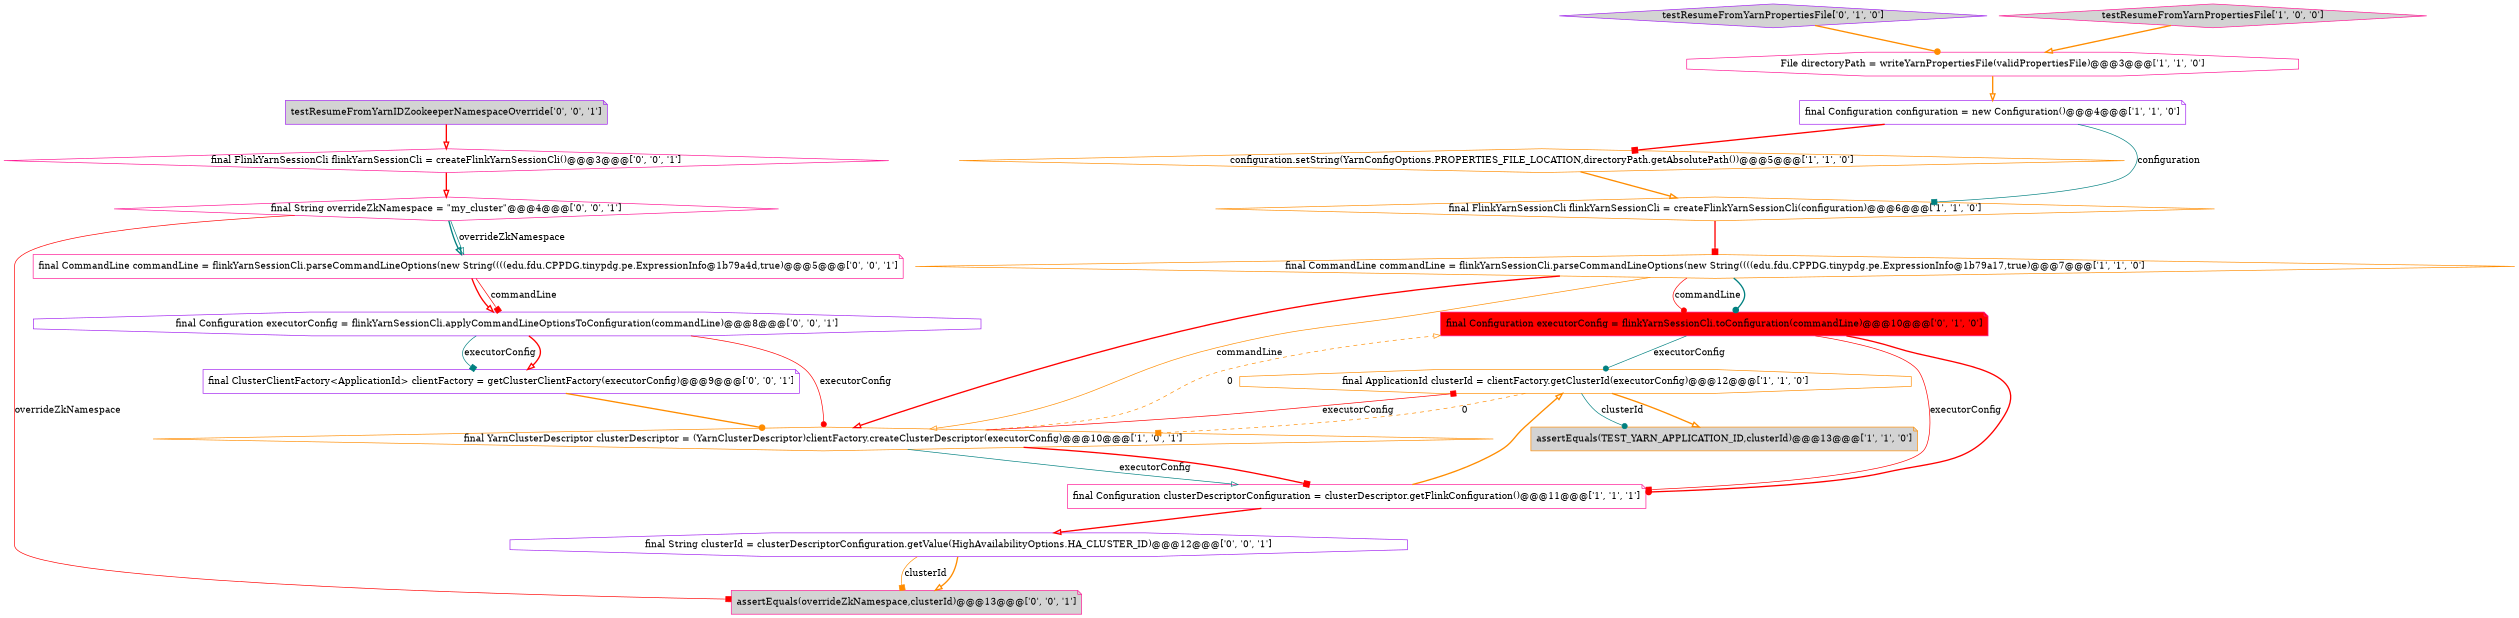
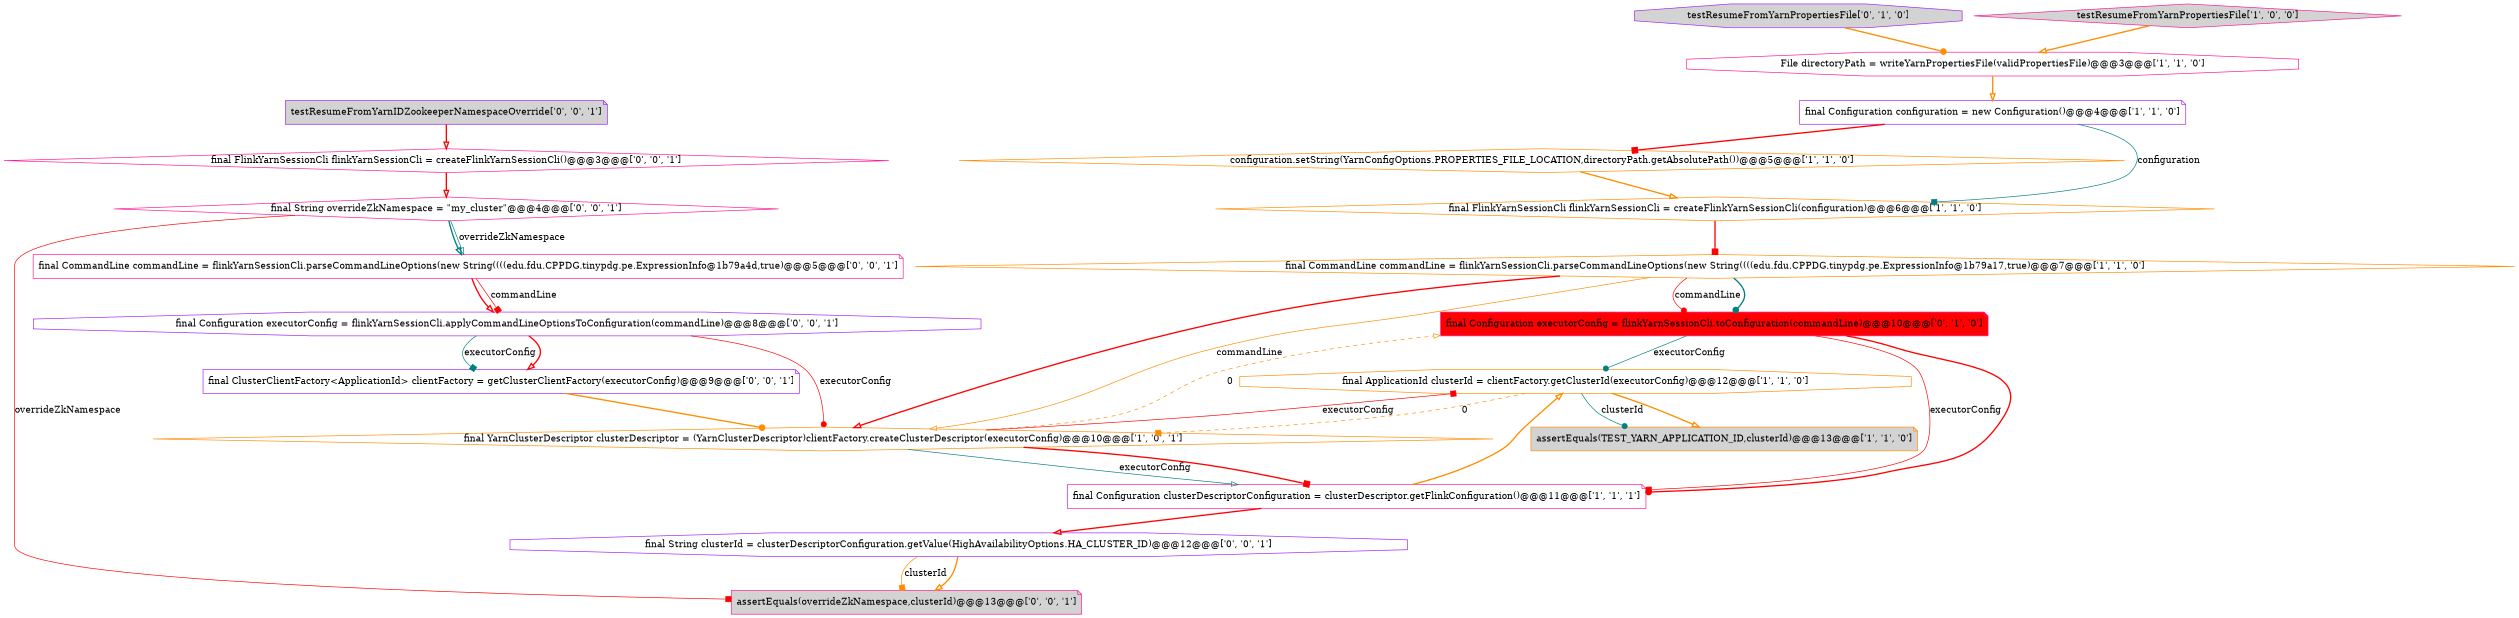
(1773, 16) -> (1798, 16)
